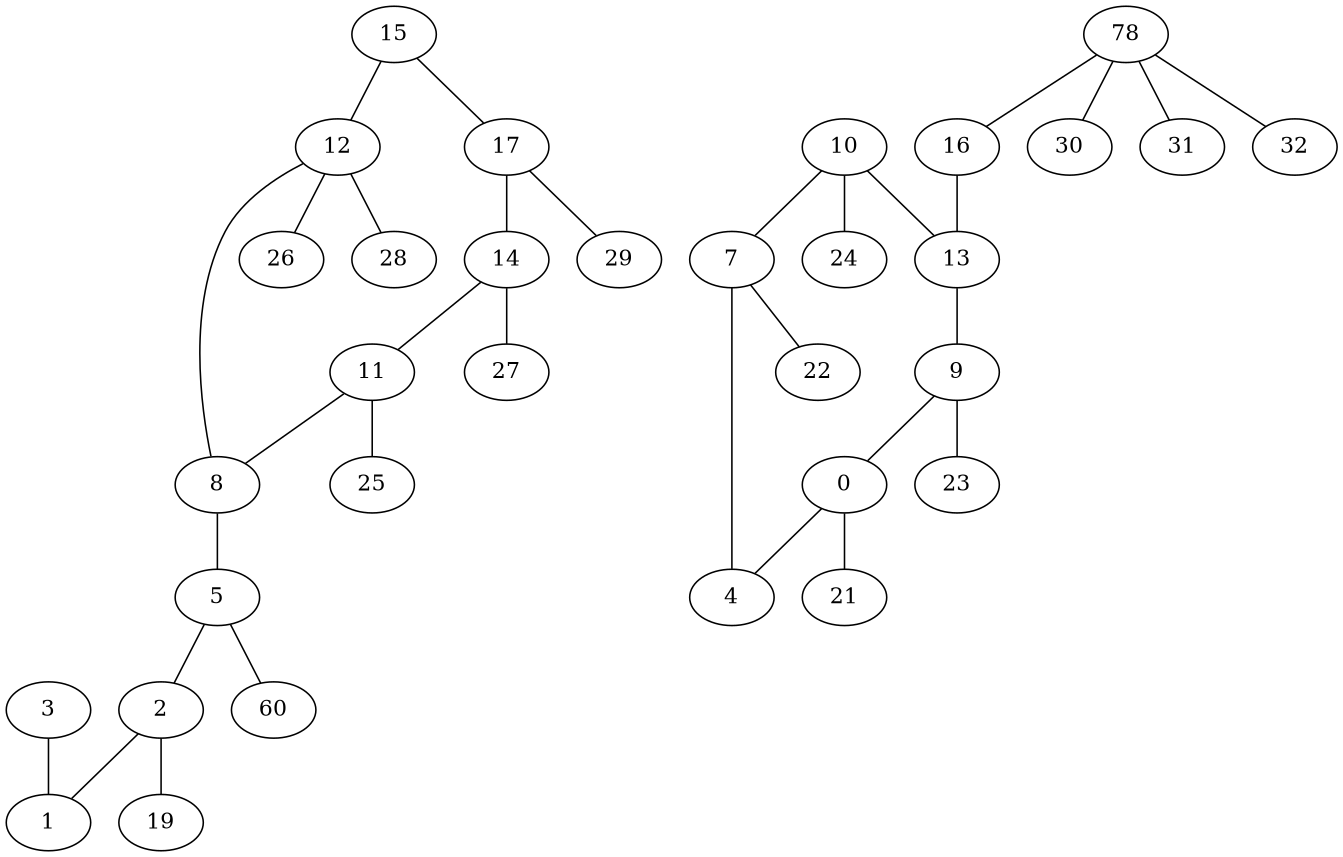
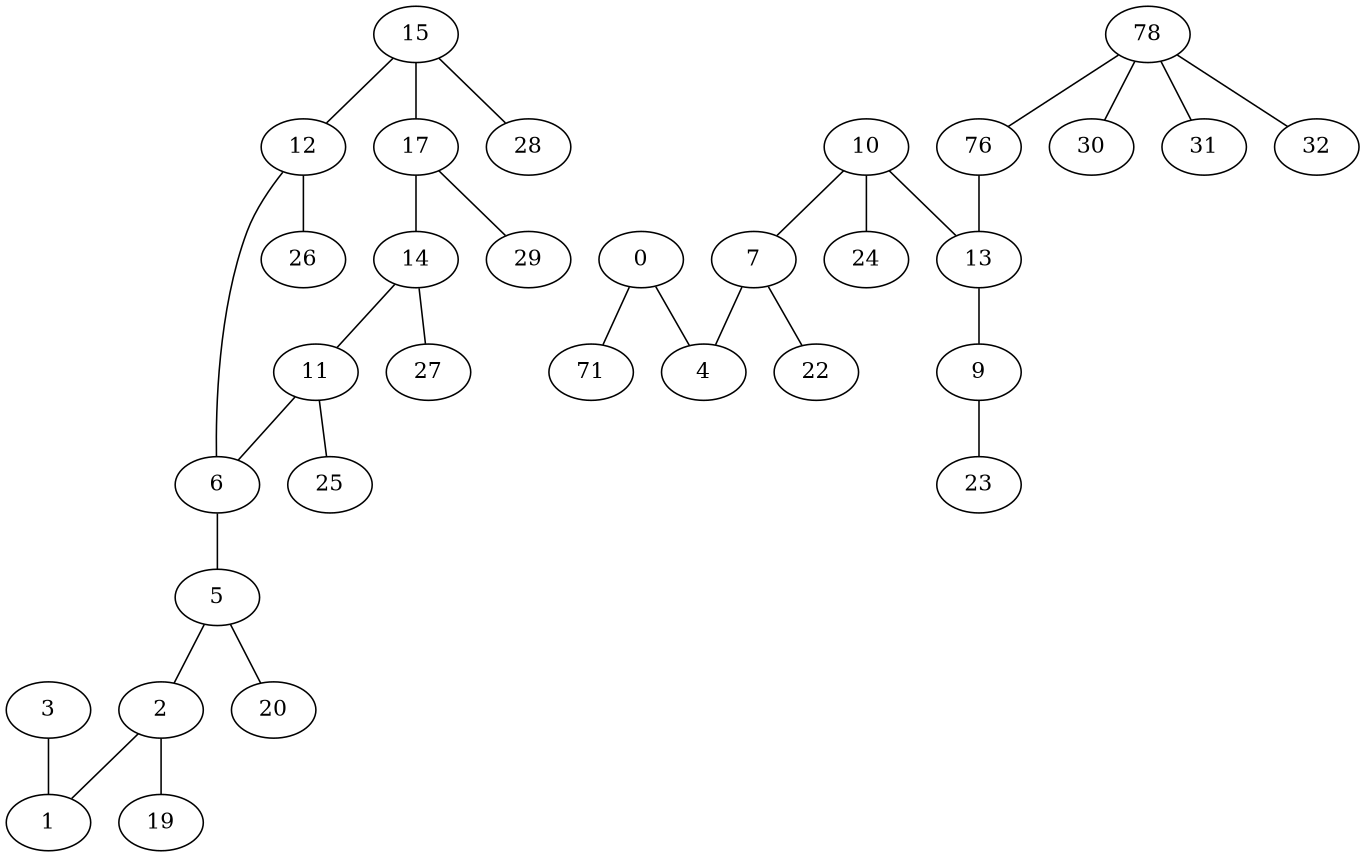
(957, 147) -> (979, 147)
(366, 203) -> (472, 91)
(901, 428) -> none
(217, 485) -> (217, 485)
(844, 597) -> (591, 372)
(274, 710) -> (274, 710)
